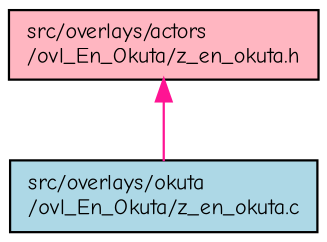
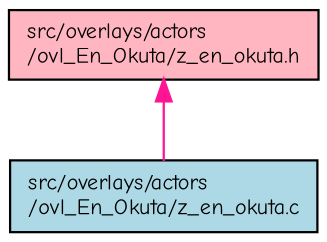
(164, 196) -> (164, 196)
